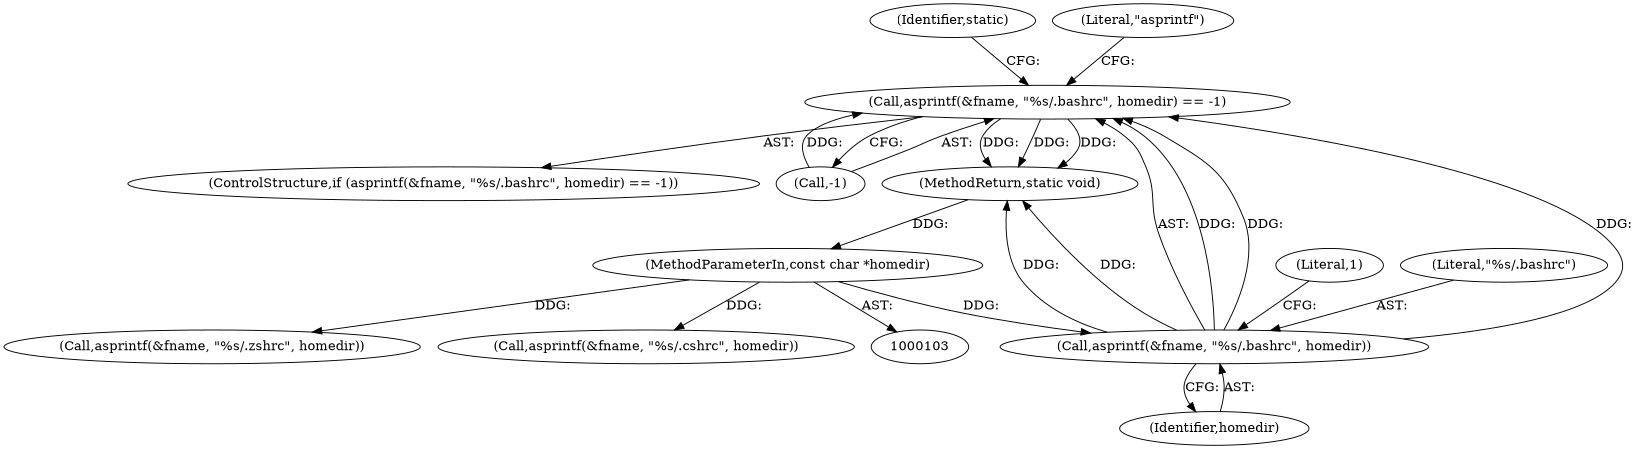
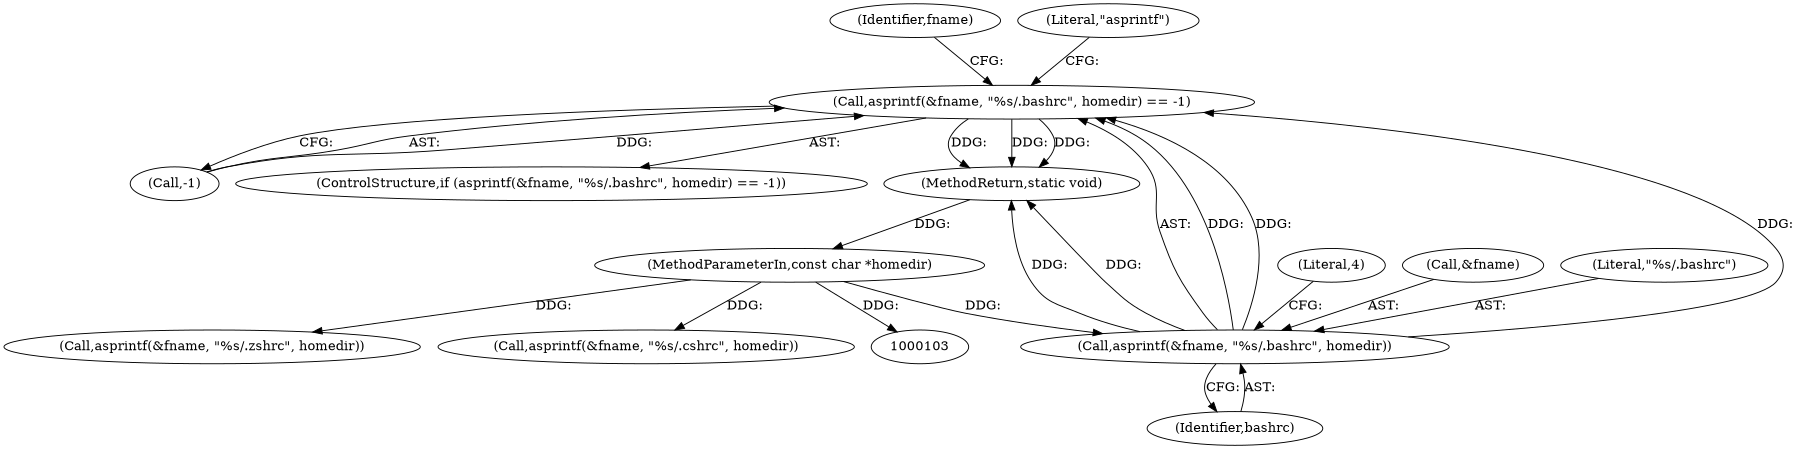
(953, 21) -> (915, 21)
(1330, 265) -> (1332, 265)
none -> (1473, 265)
(880, 306) -> (883, 306)
(1214, 428) -> (1235, 428)
